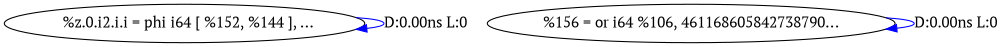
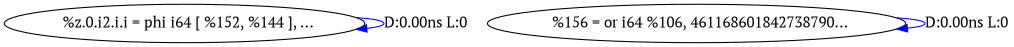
(691, 23) -> (697, 23)
